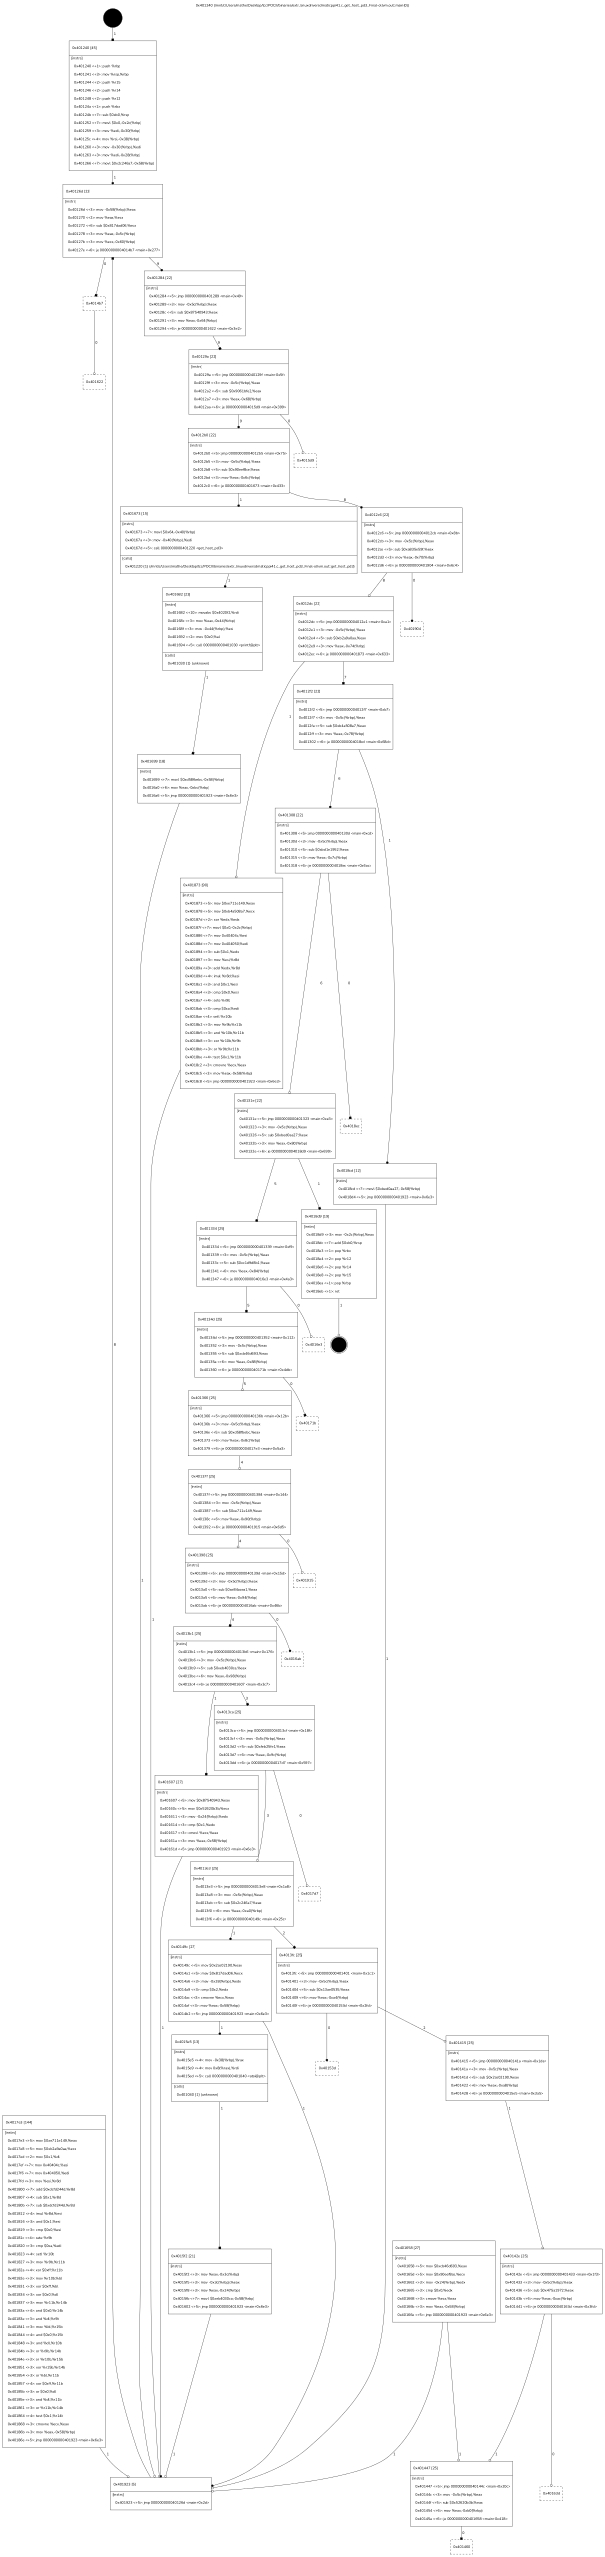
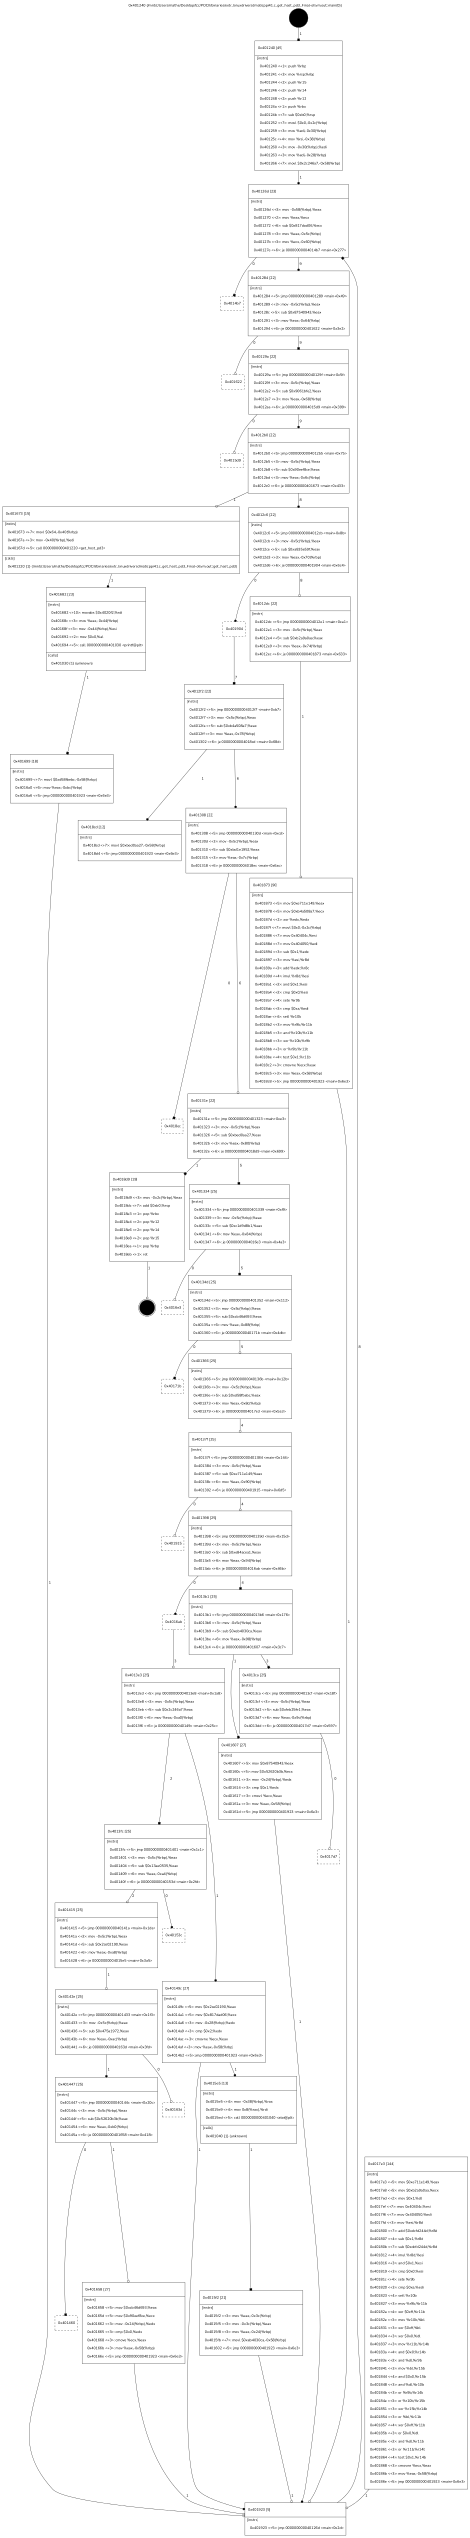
(94, 342) -> (244, 353)
(239, 499) -> (233, 499)
(343, 672) -> (234, 659)
(265, 1815) -> (173, 1648)
(385, 1891) -> none
(523, 2389) -> (106, 2065)
(453, 2391) -> (119, 2211)
